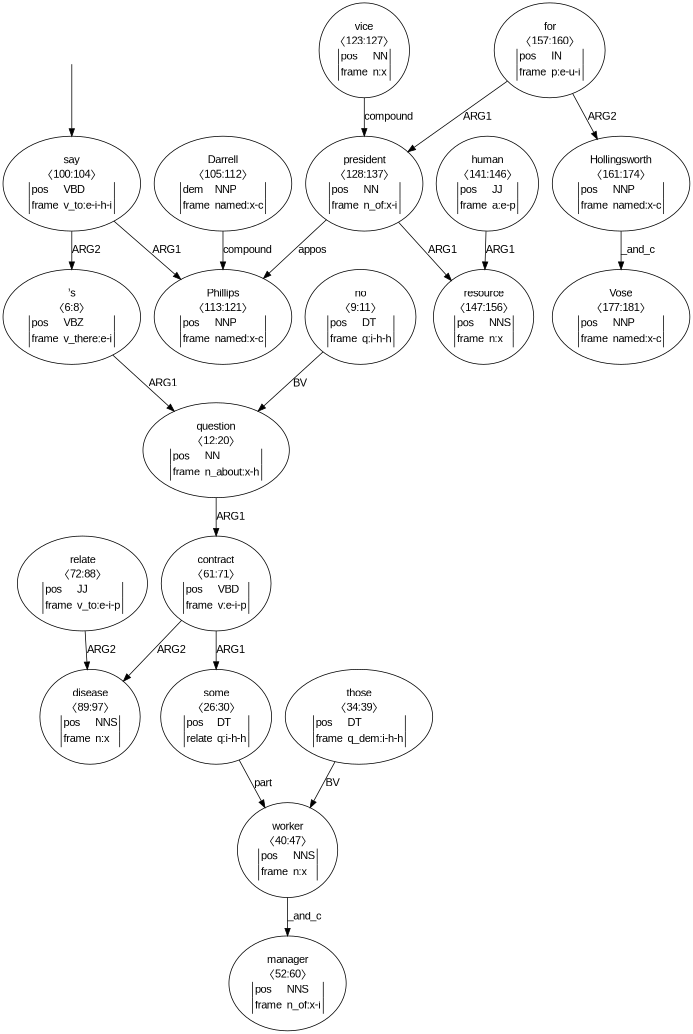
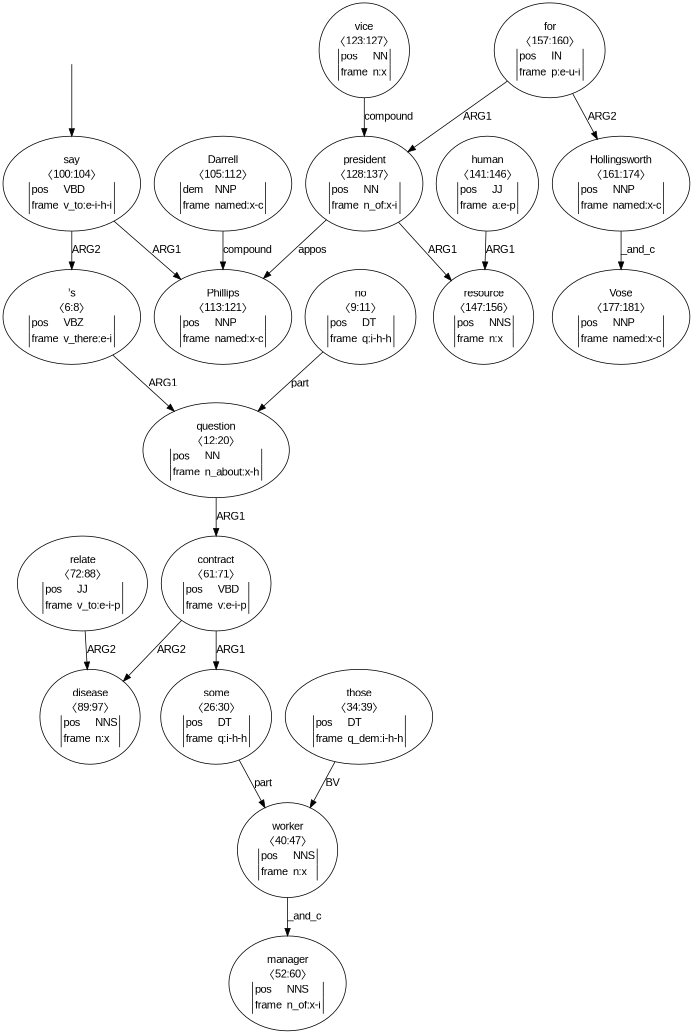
(300, 384) -> (300, 384)
(199, 739) -> (199, 739)
